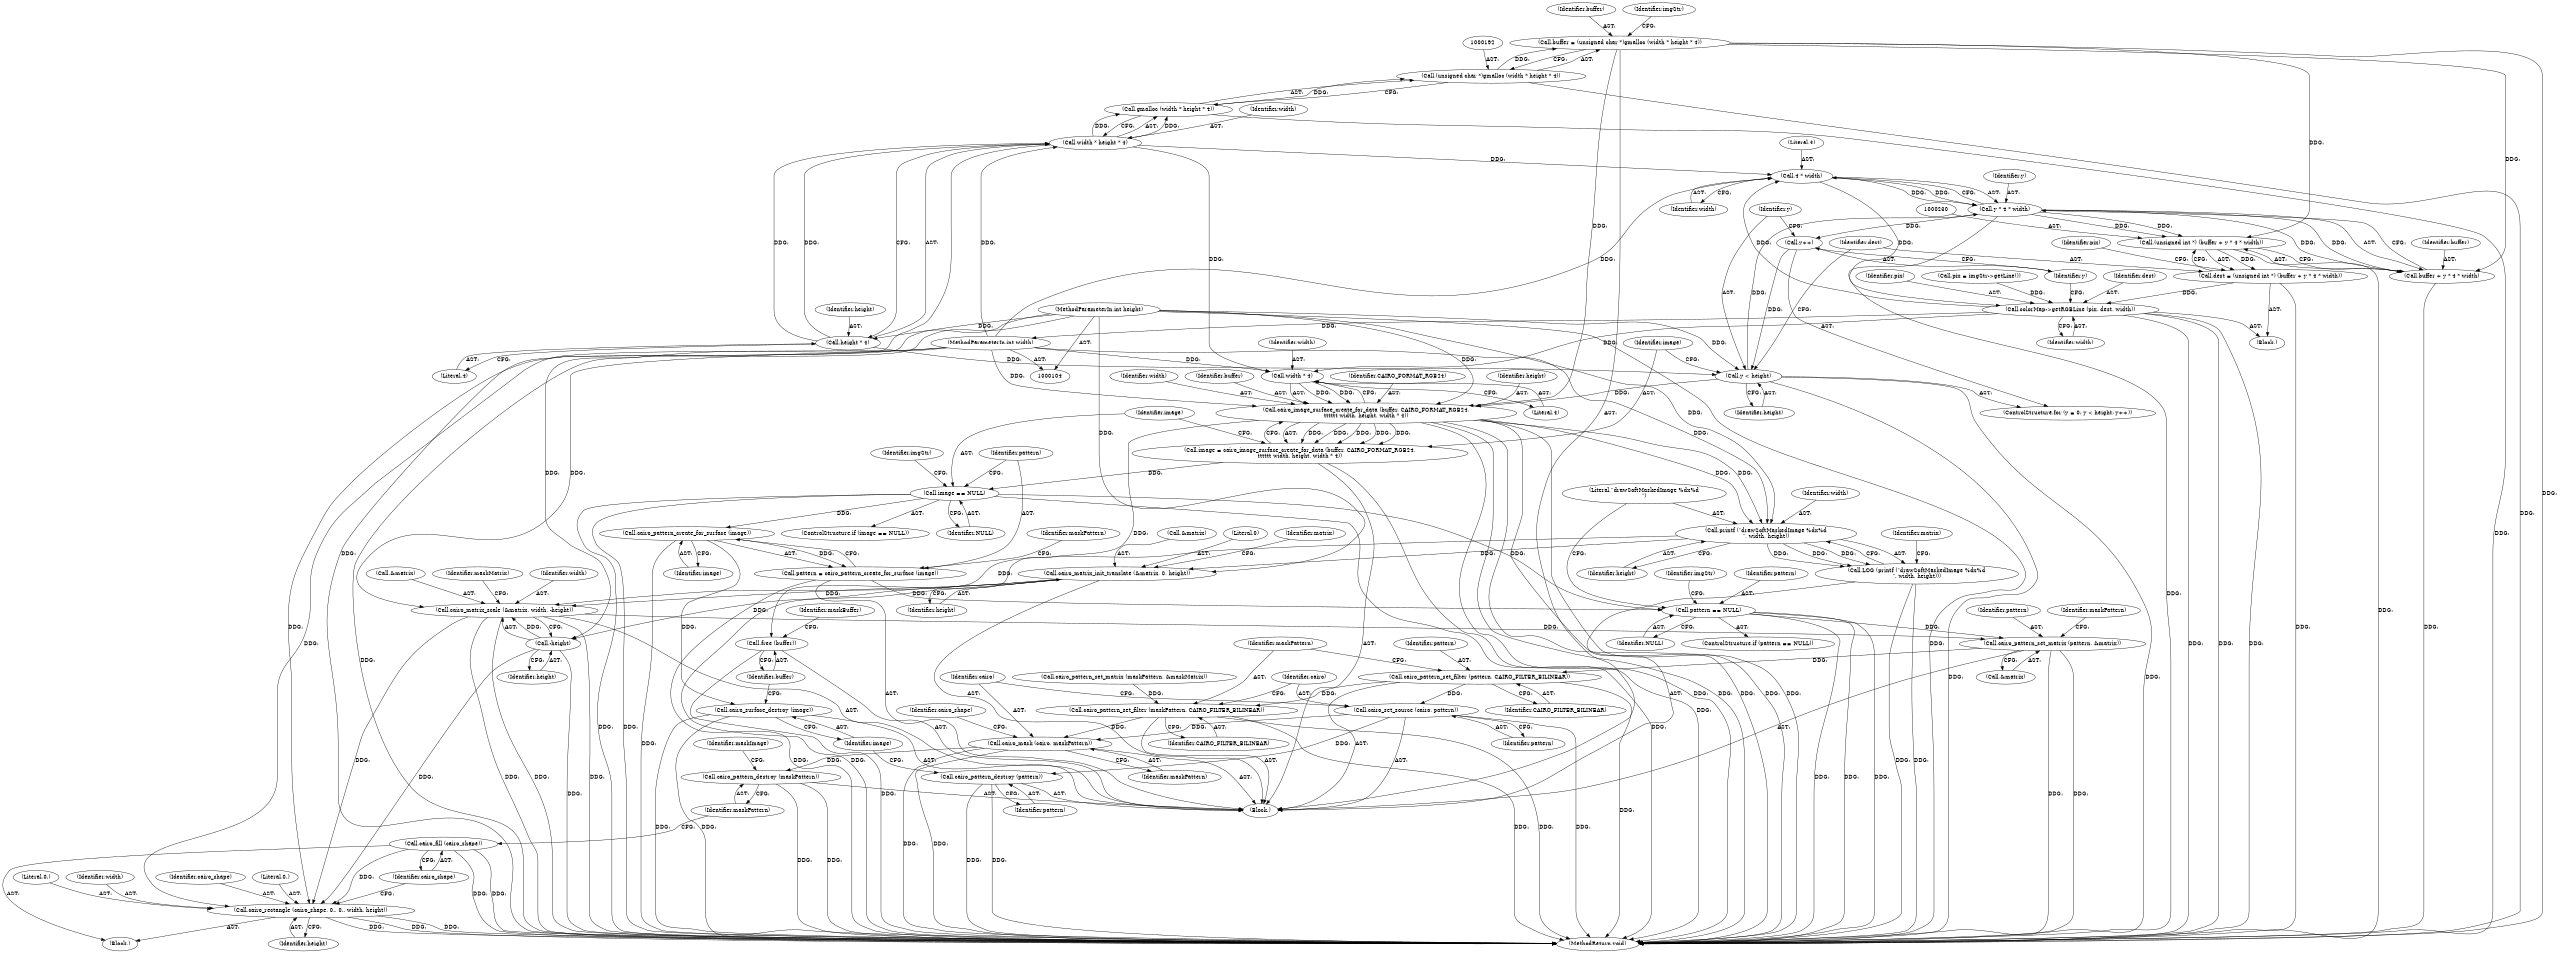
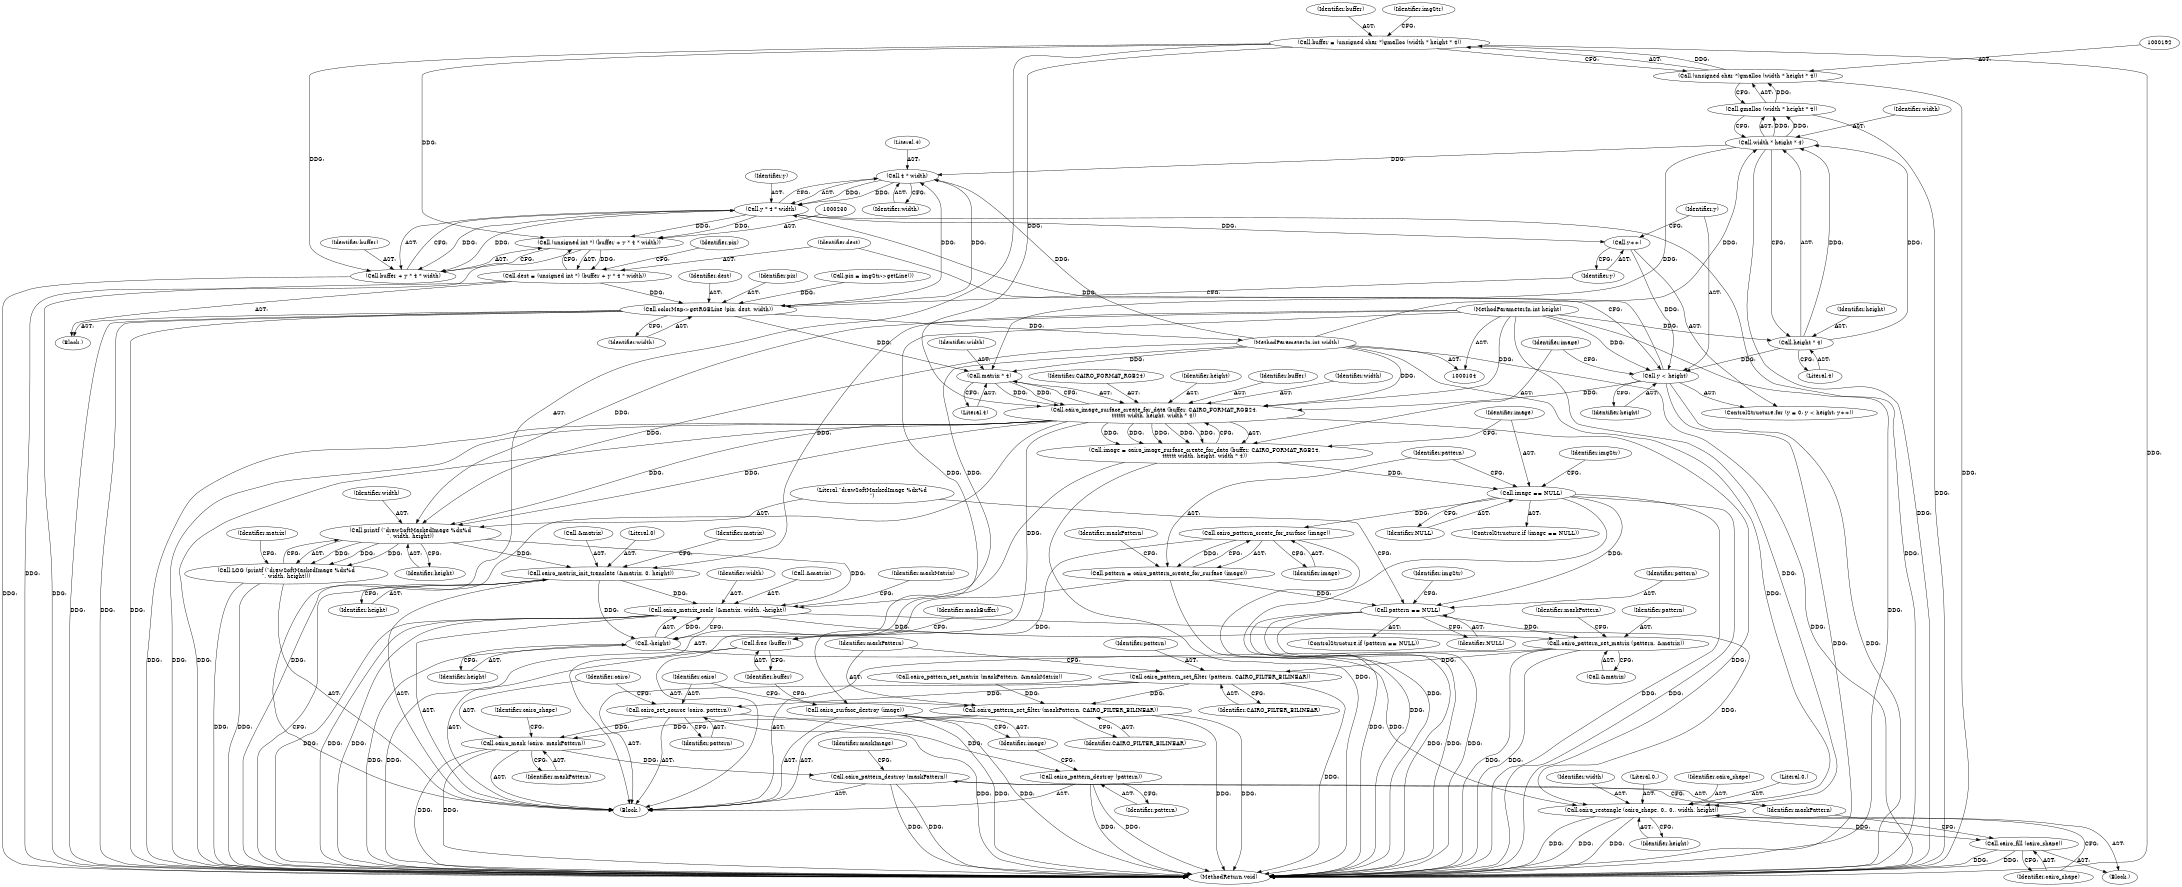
(1292, 376) -> (989, 376)
(859, 761) -> (300, 727)
(365, 867) -> (1833, 827)
